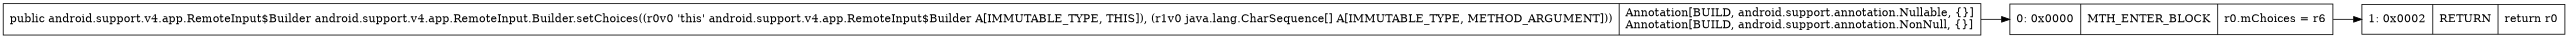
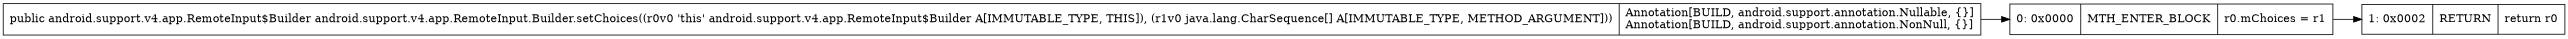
(2275, 19) -> (2275, 19)
